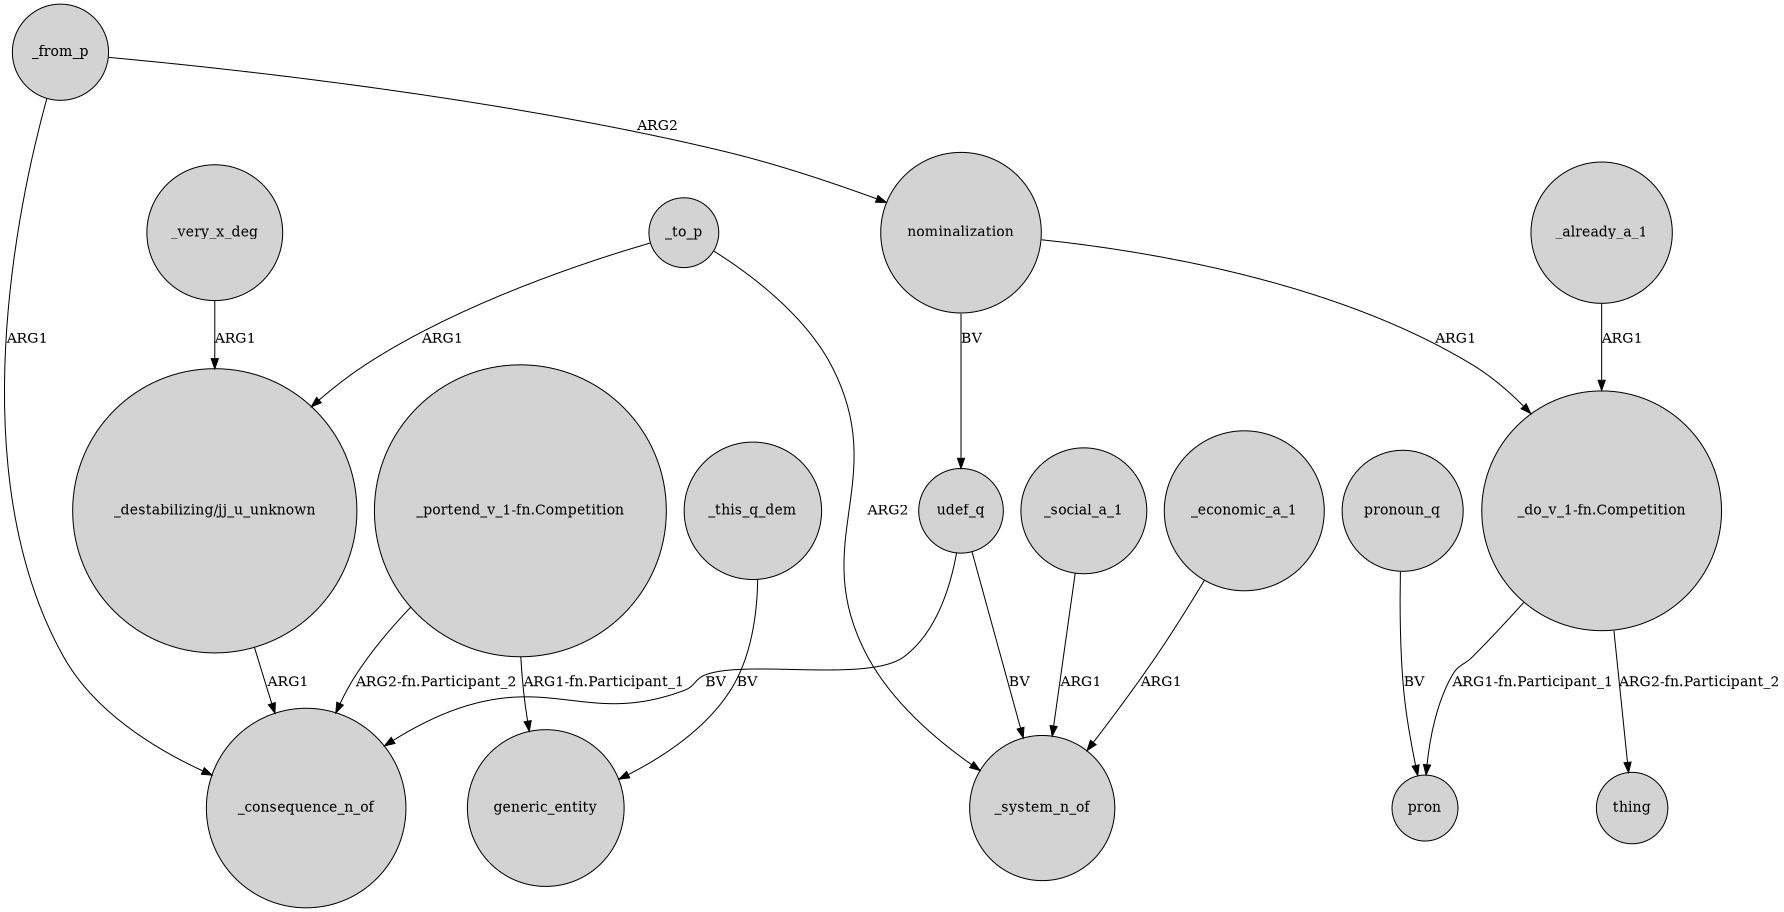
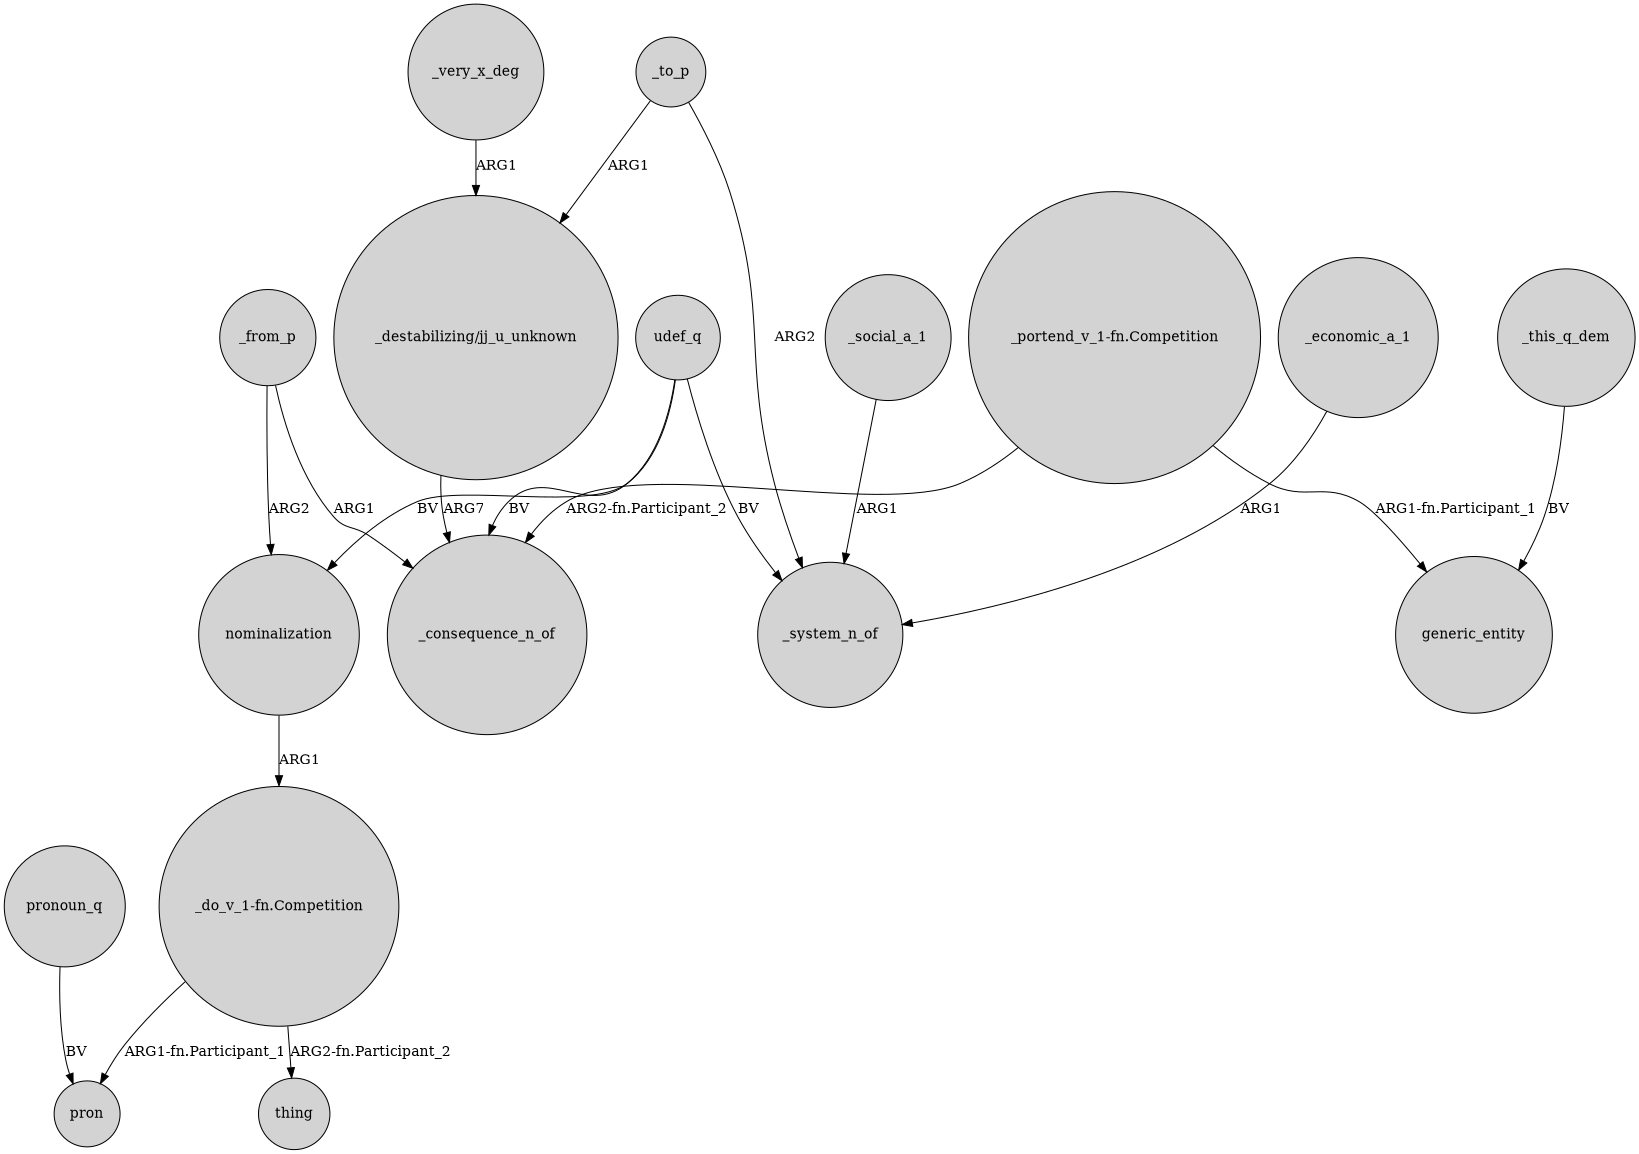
(1602, 233) -> none
(961, 386) -> (530, 497)
(288, 683) -> (464, 509)
